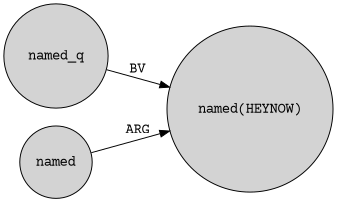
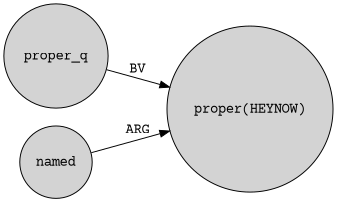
(56, 56) -> (56, 56)
(250, 109) -> (250, 109)
